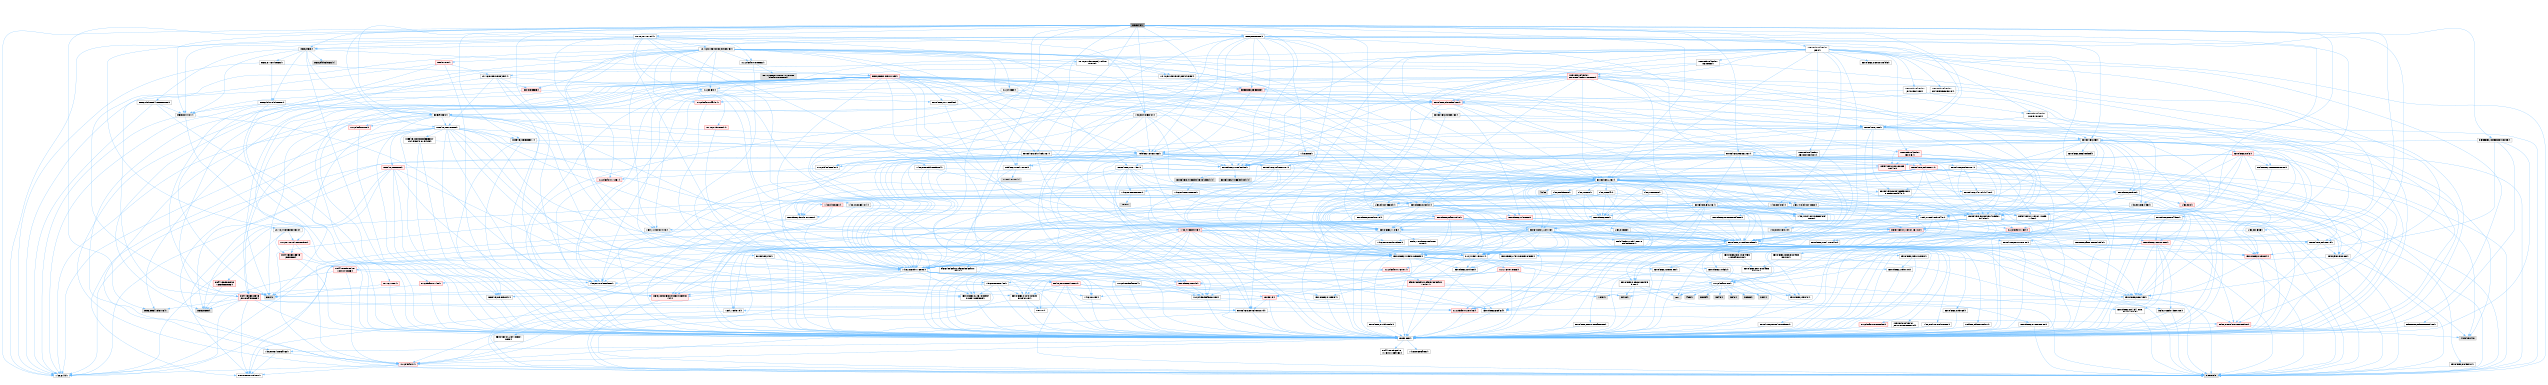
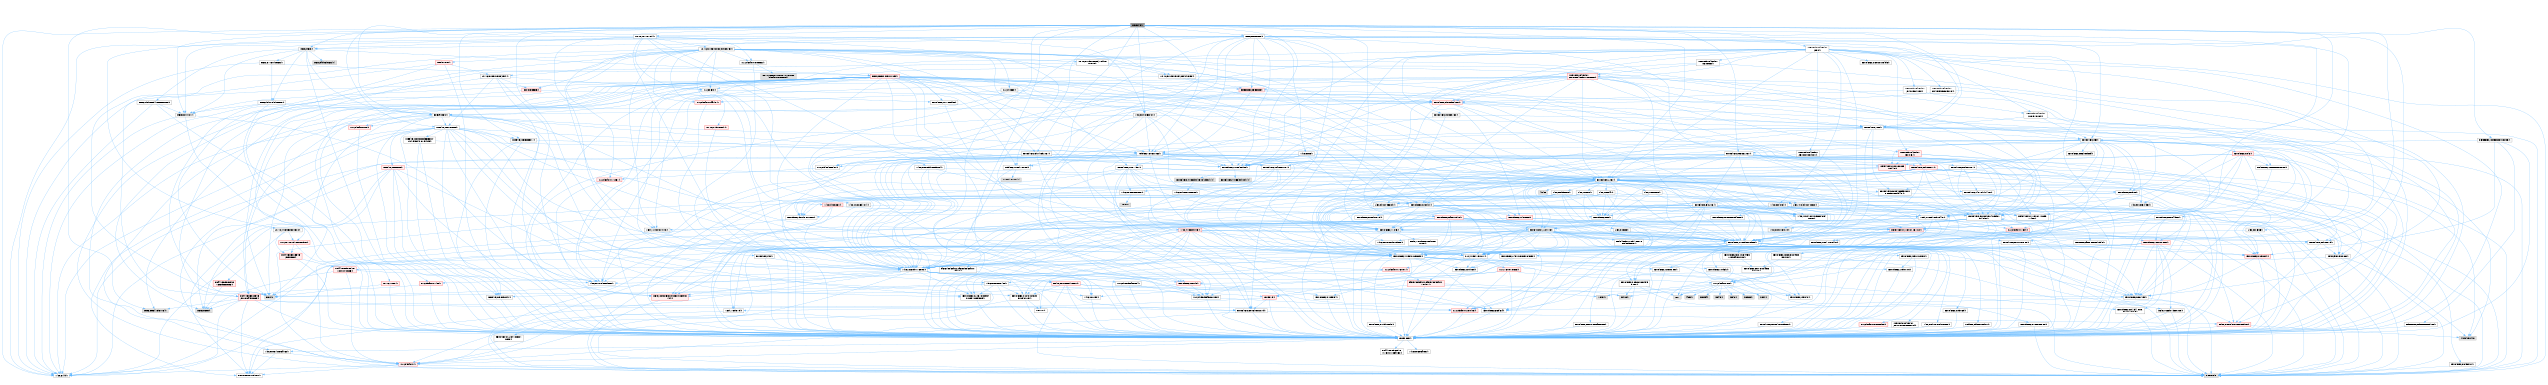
(2187, 205) -> none
(1111, 244) -> none
